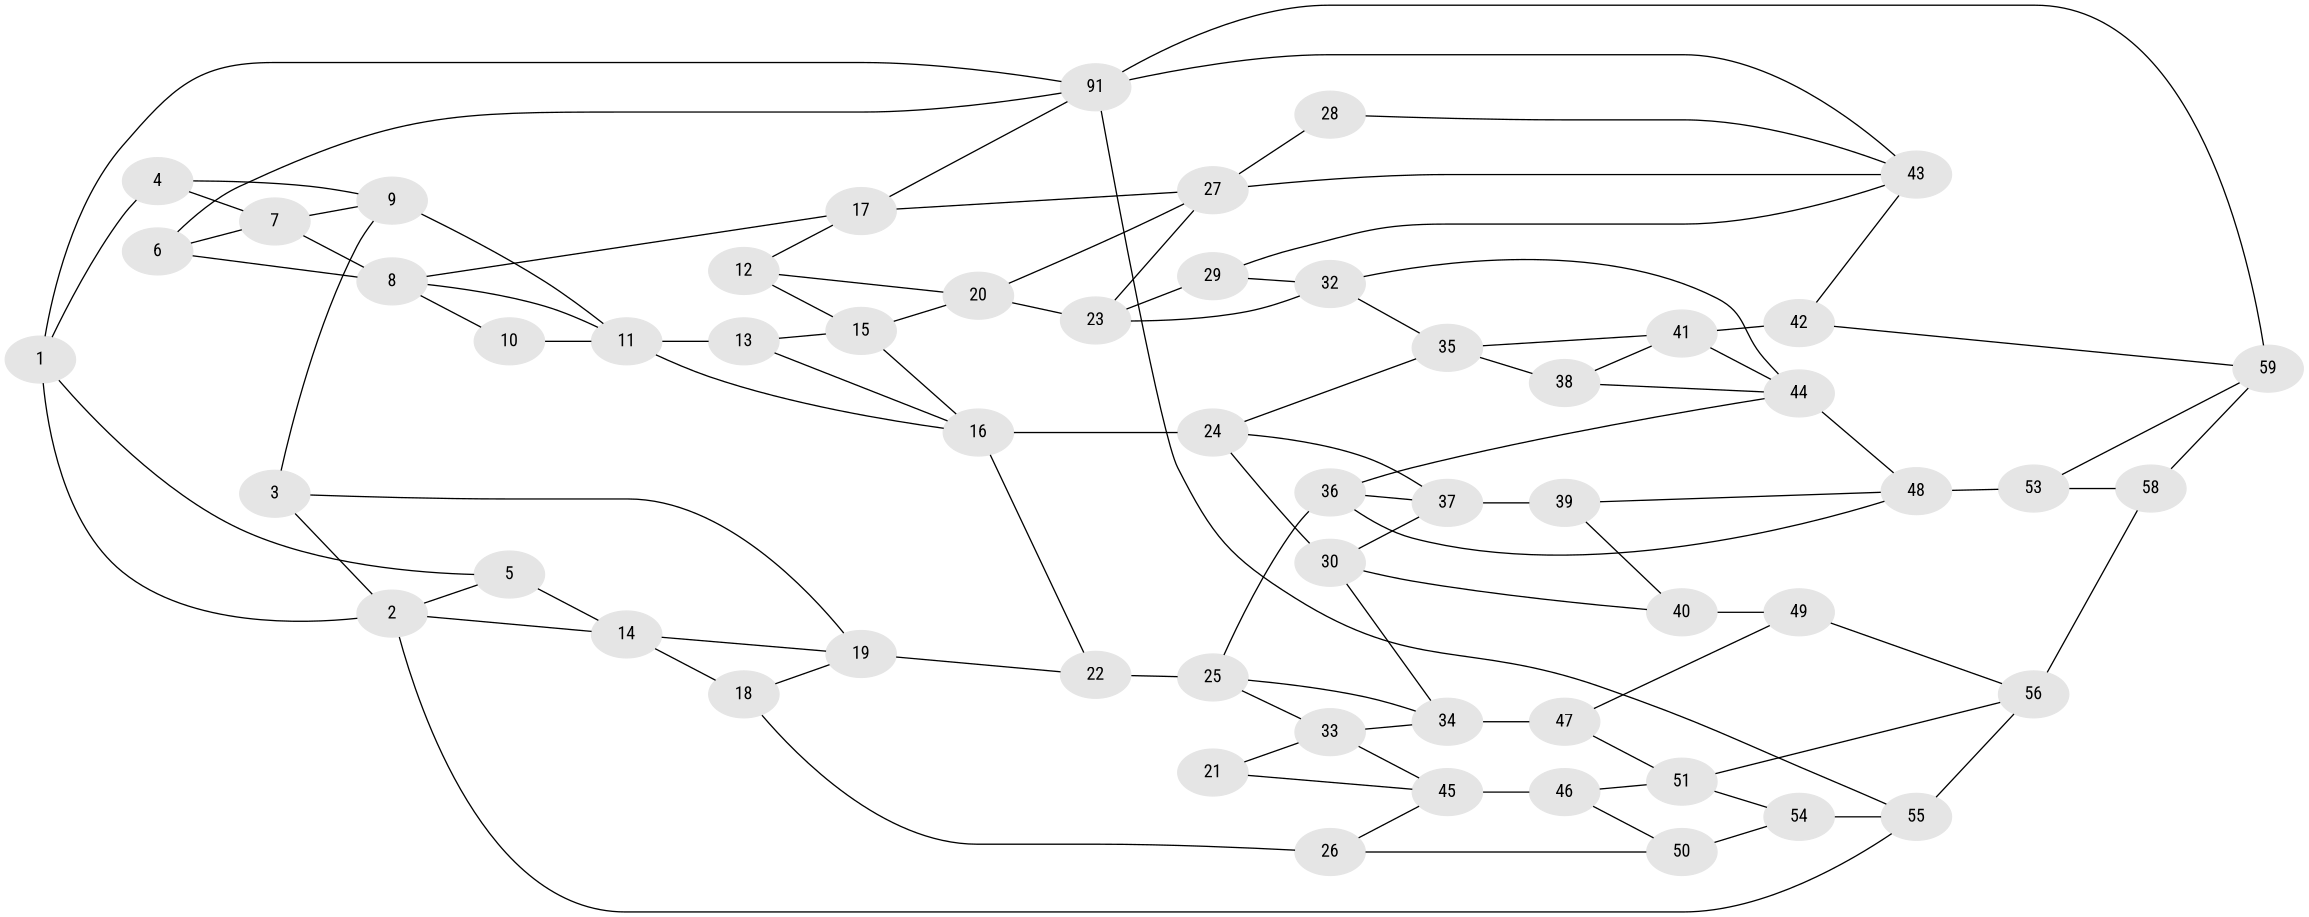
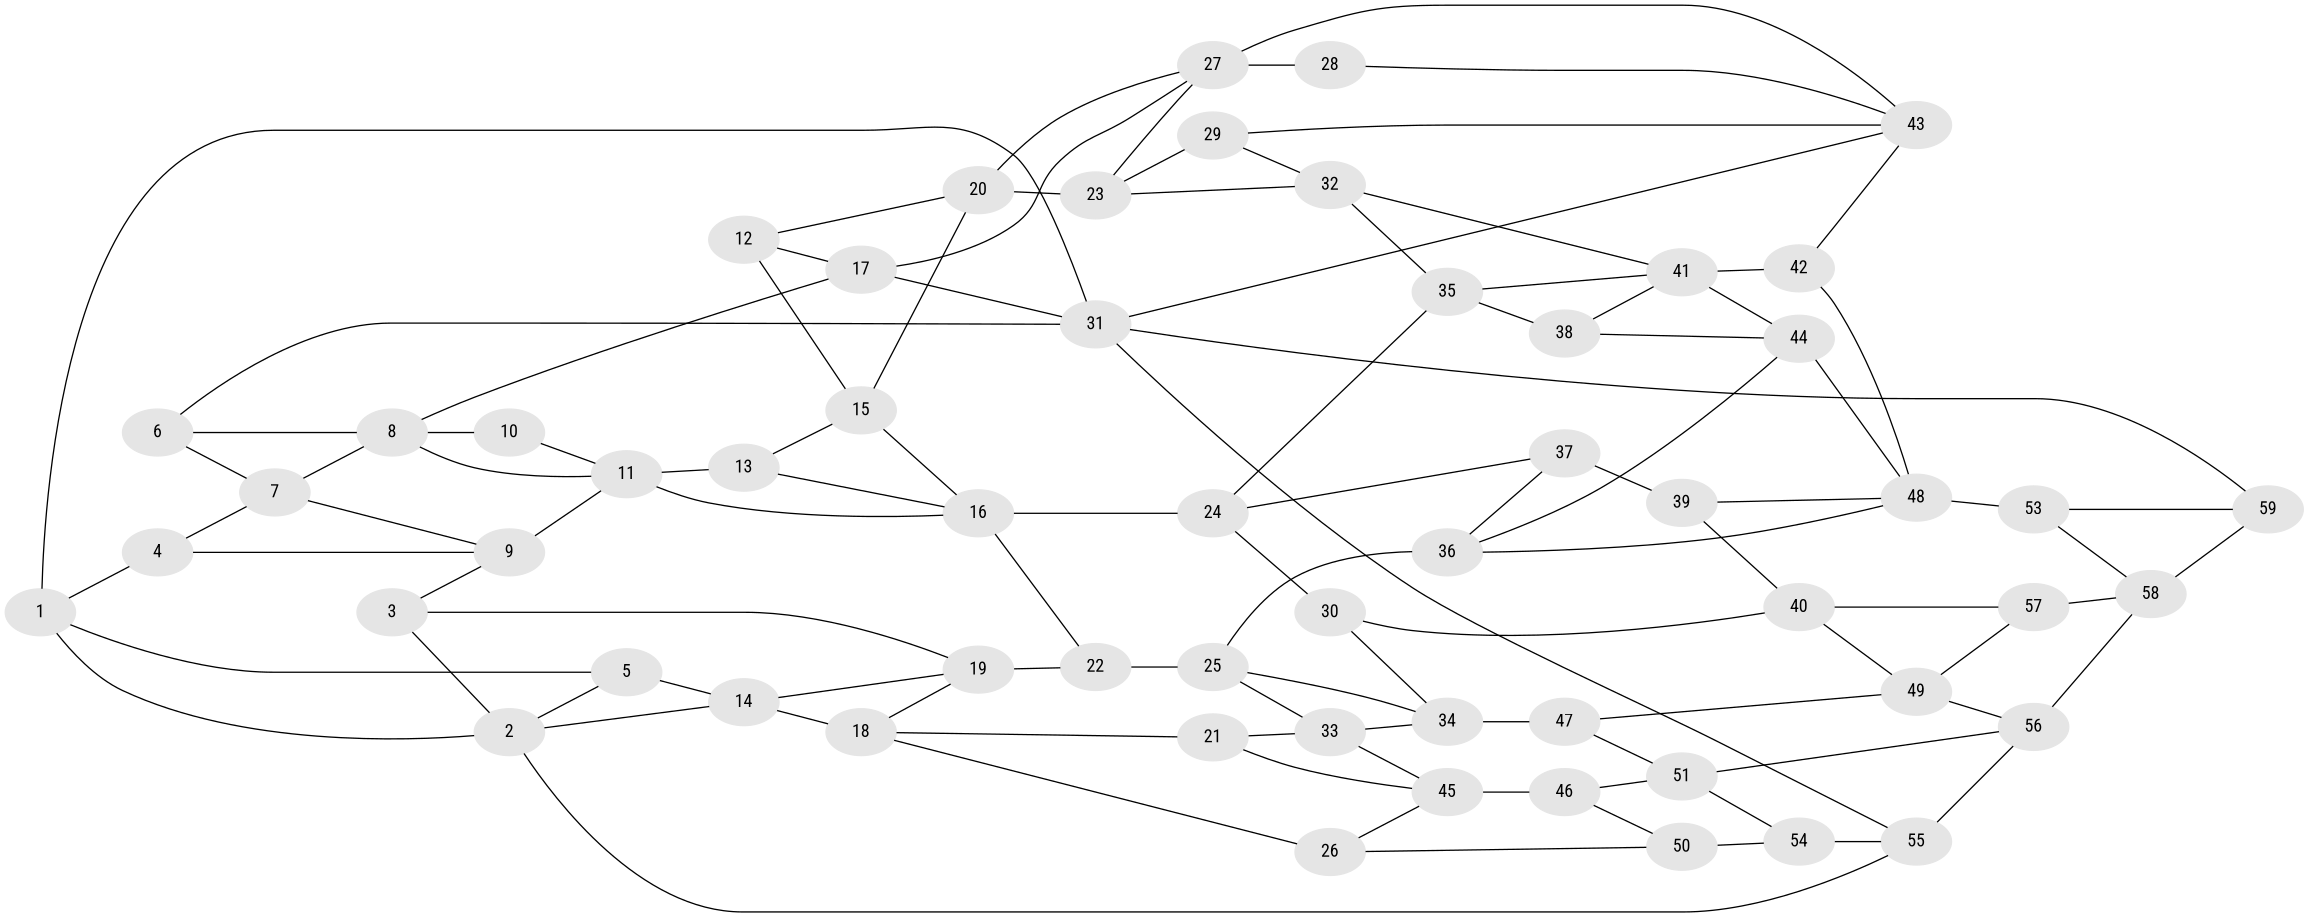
(1096, 87) -> (1096, 324)
(1592, 264) -> (1520, 232)
(2033, 346) -> (1873, 377)
(1383, 536) -> none
none -> (2034, 607)
none -> (1037, 735)
